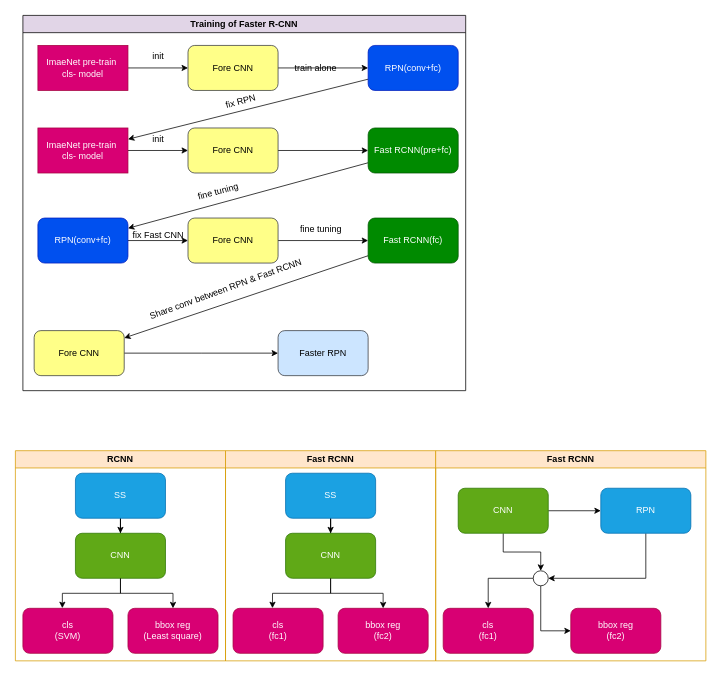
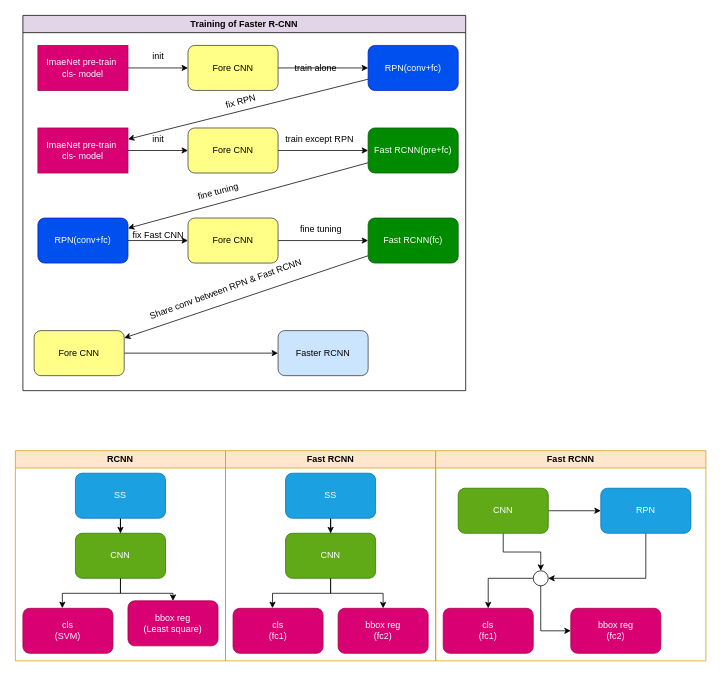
none -> (319, 139)
(323, 353) -> (323, 353)
(173, 630) -> (173, 623)
